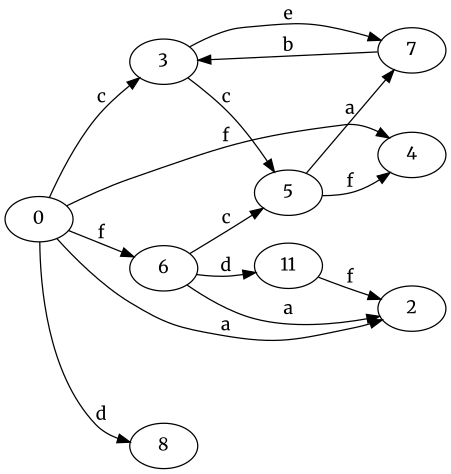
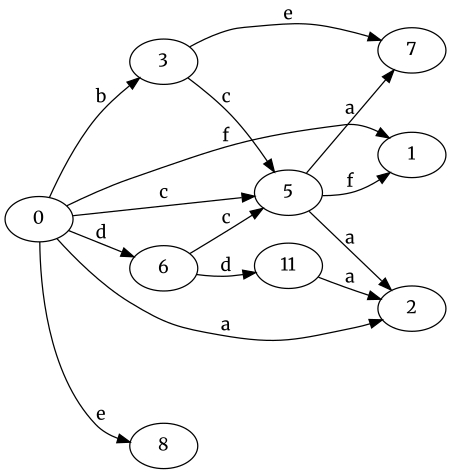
(294, 56) -> none
(101, 98) -> (101, 98)
(412, 155) -> (412, 155)
none -> (157, 207)
(101, 234) -> (101, 234)
(350, 278) -> (350, 278)
(273, 322) -> (345, 246)
(101, 415) -> (101, 415)
